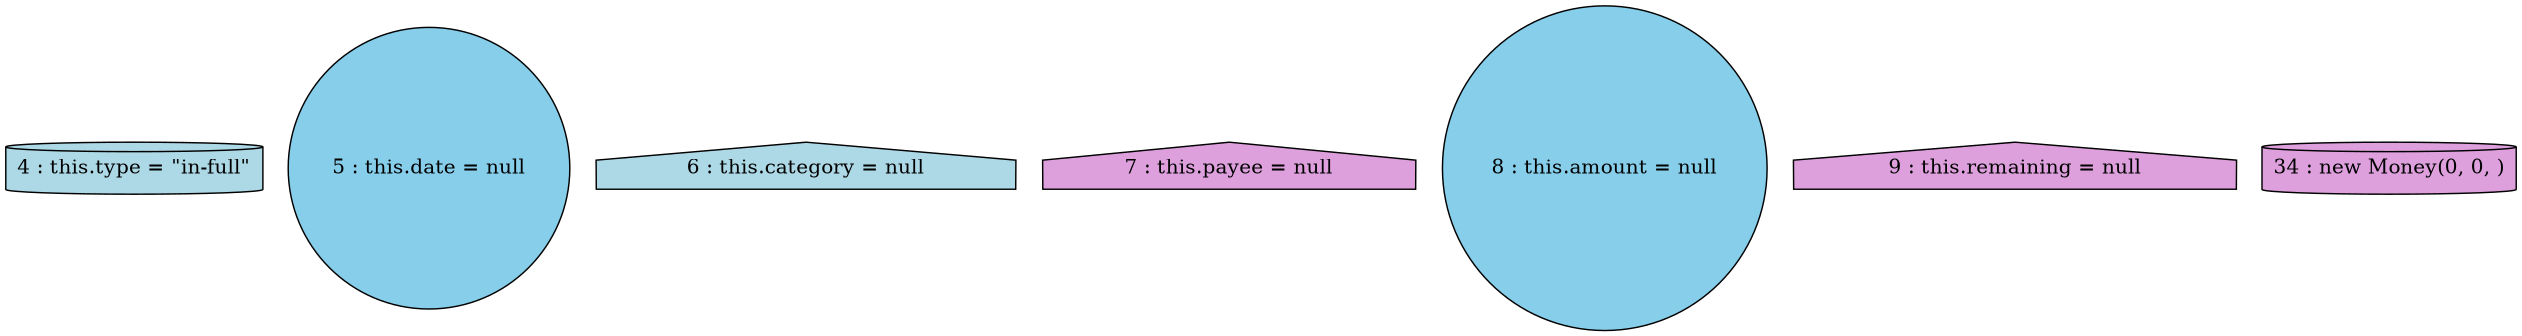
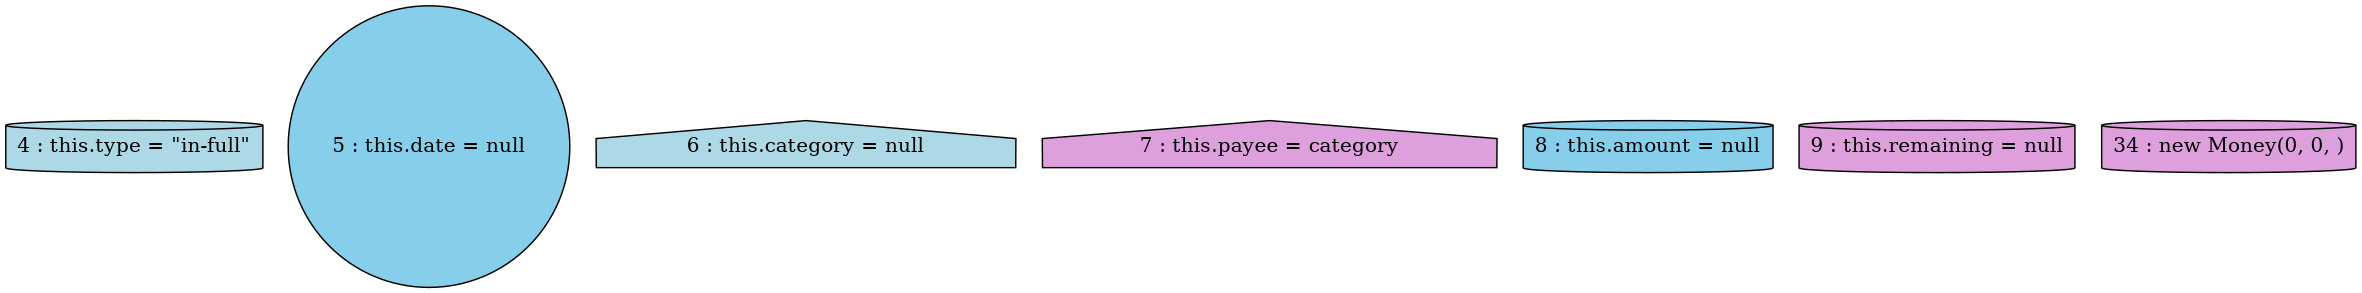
(1229, 168) -> (1270, 147)
(1605, 168) -> (1648, 147)
(2015, 168) -> (1937, 147)
